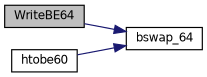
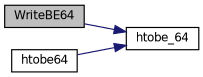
(164, 39) -> (163, 39)
(44, 61) -> (44, 61)
